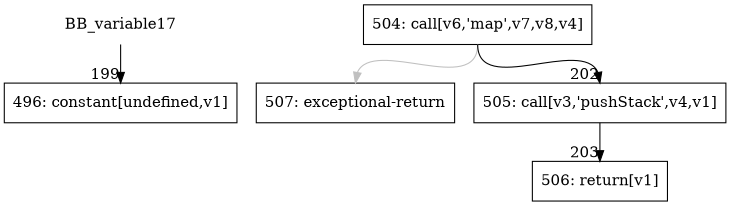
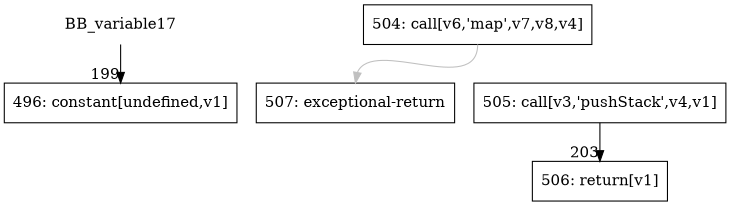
(534, 65) -> none
